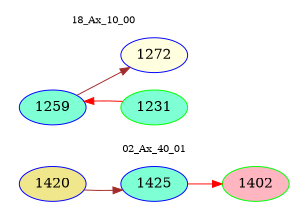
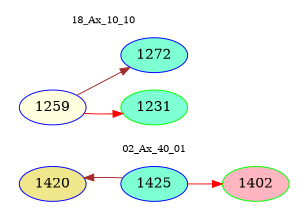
(103, 21) -> (103, 21)
(154, 55) -> (154, 55)
(108, 101) -> (99, 114)
(53, 107) -> (53, 107)
(99, 190) -> (108, 177)
